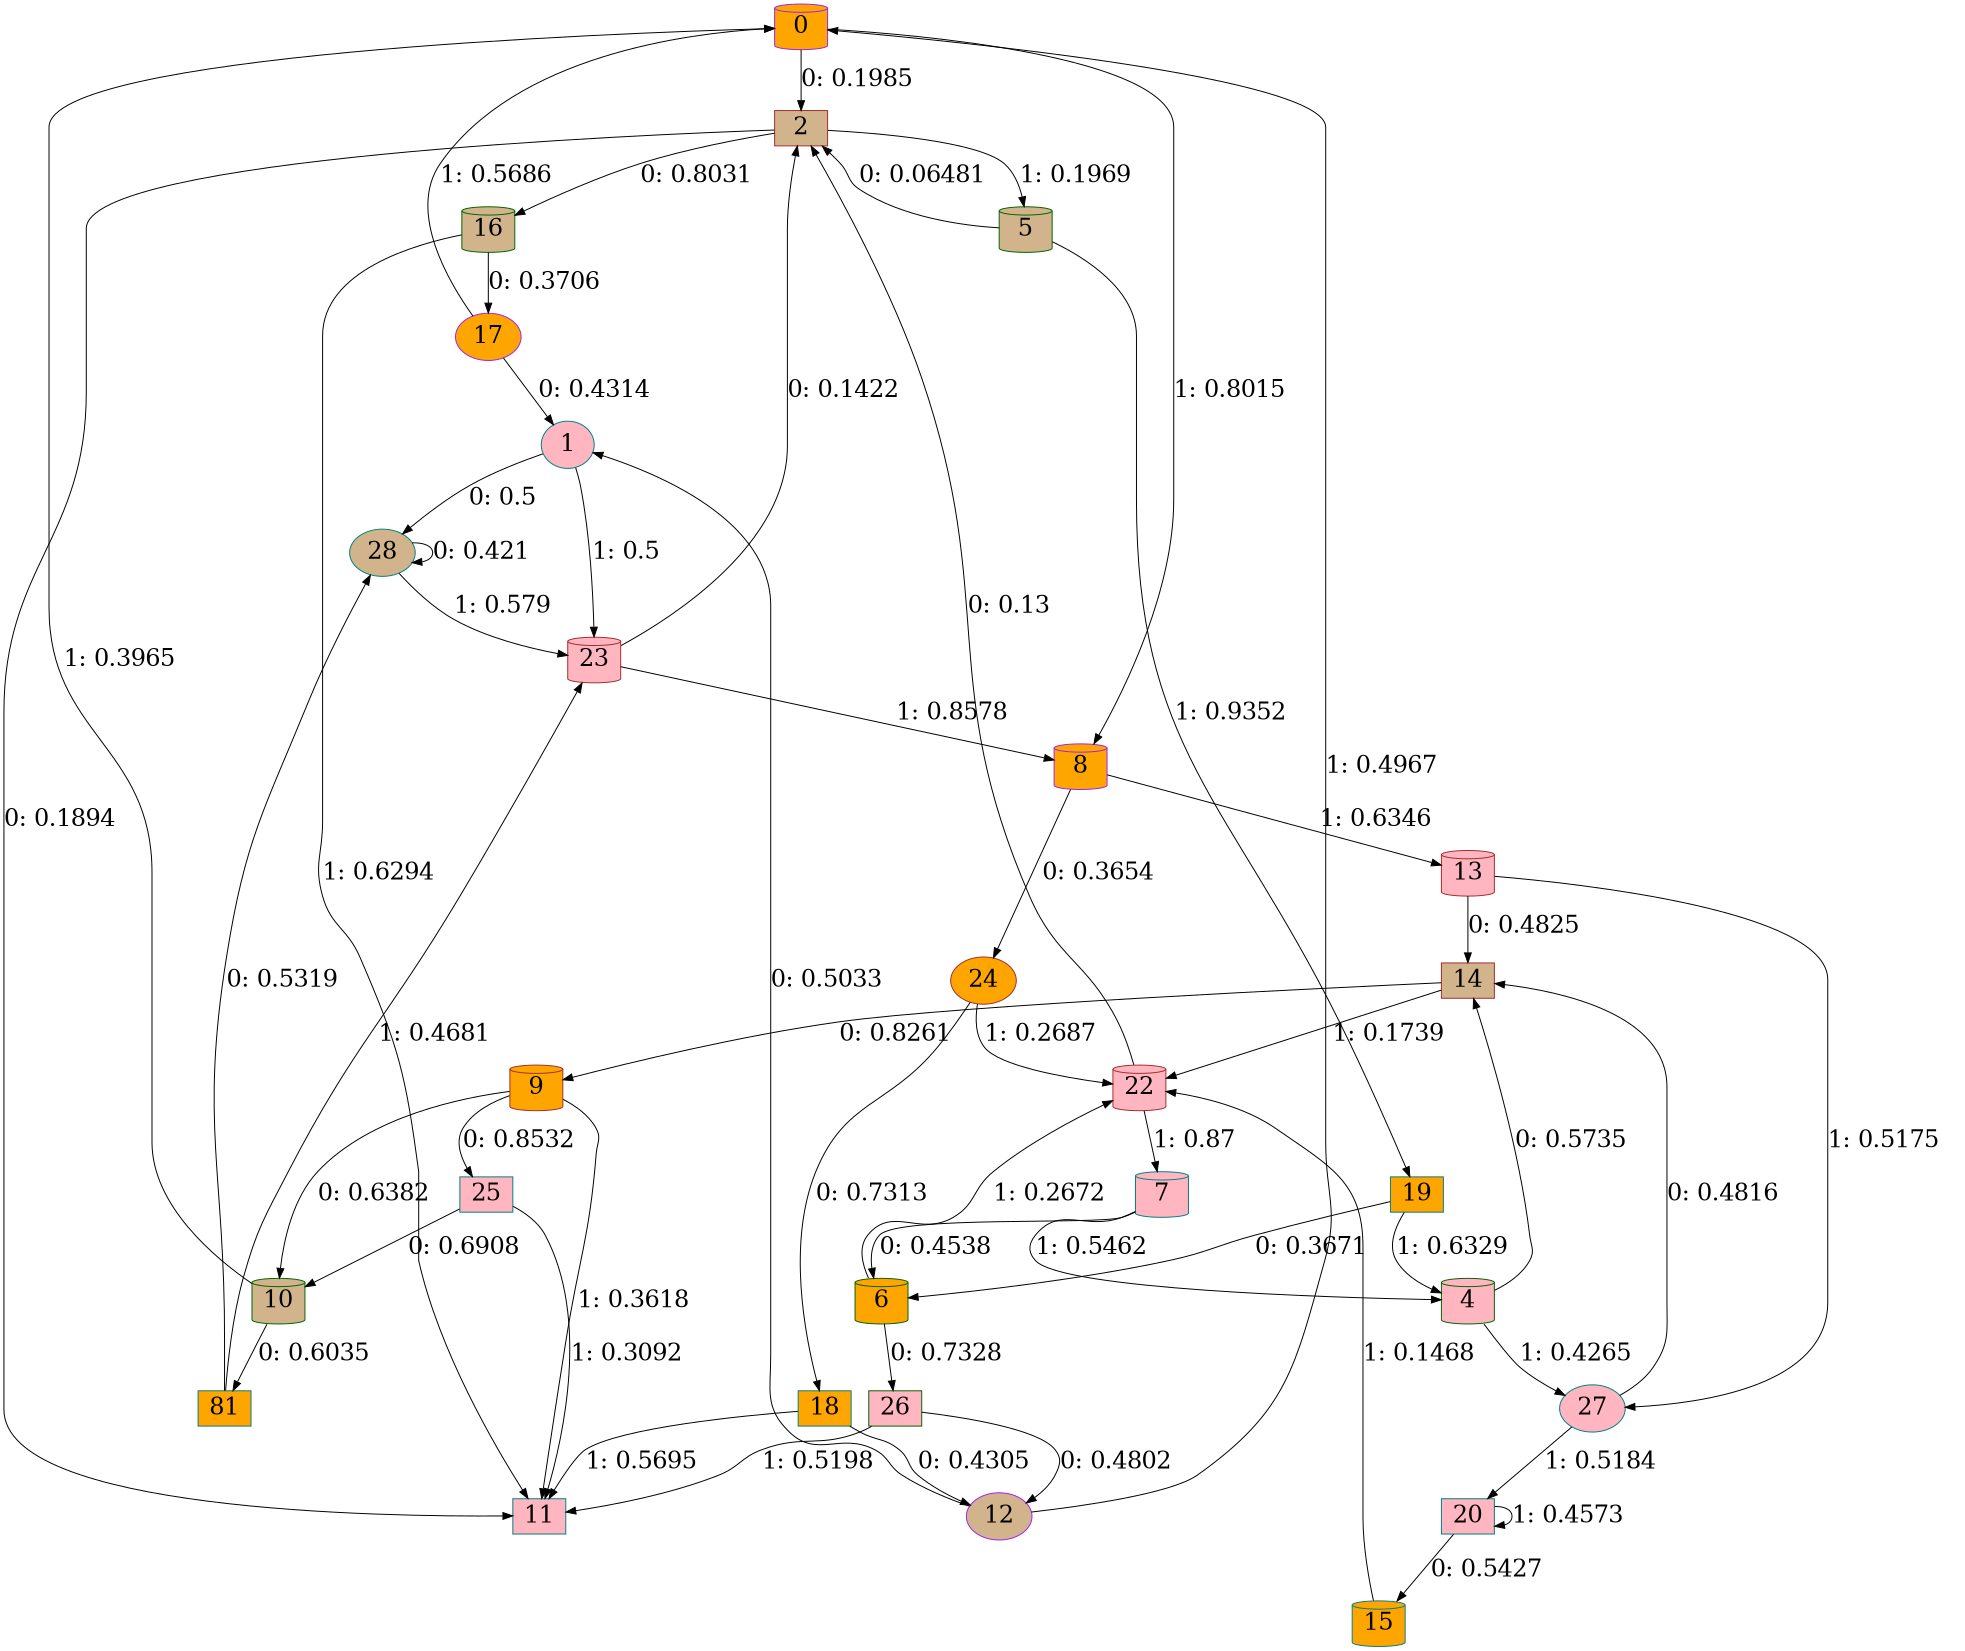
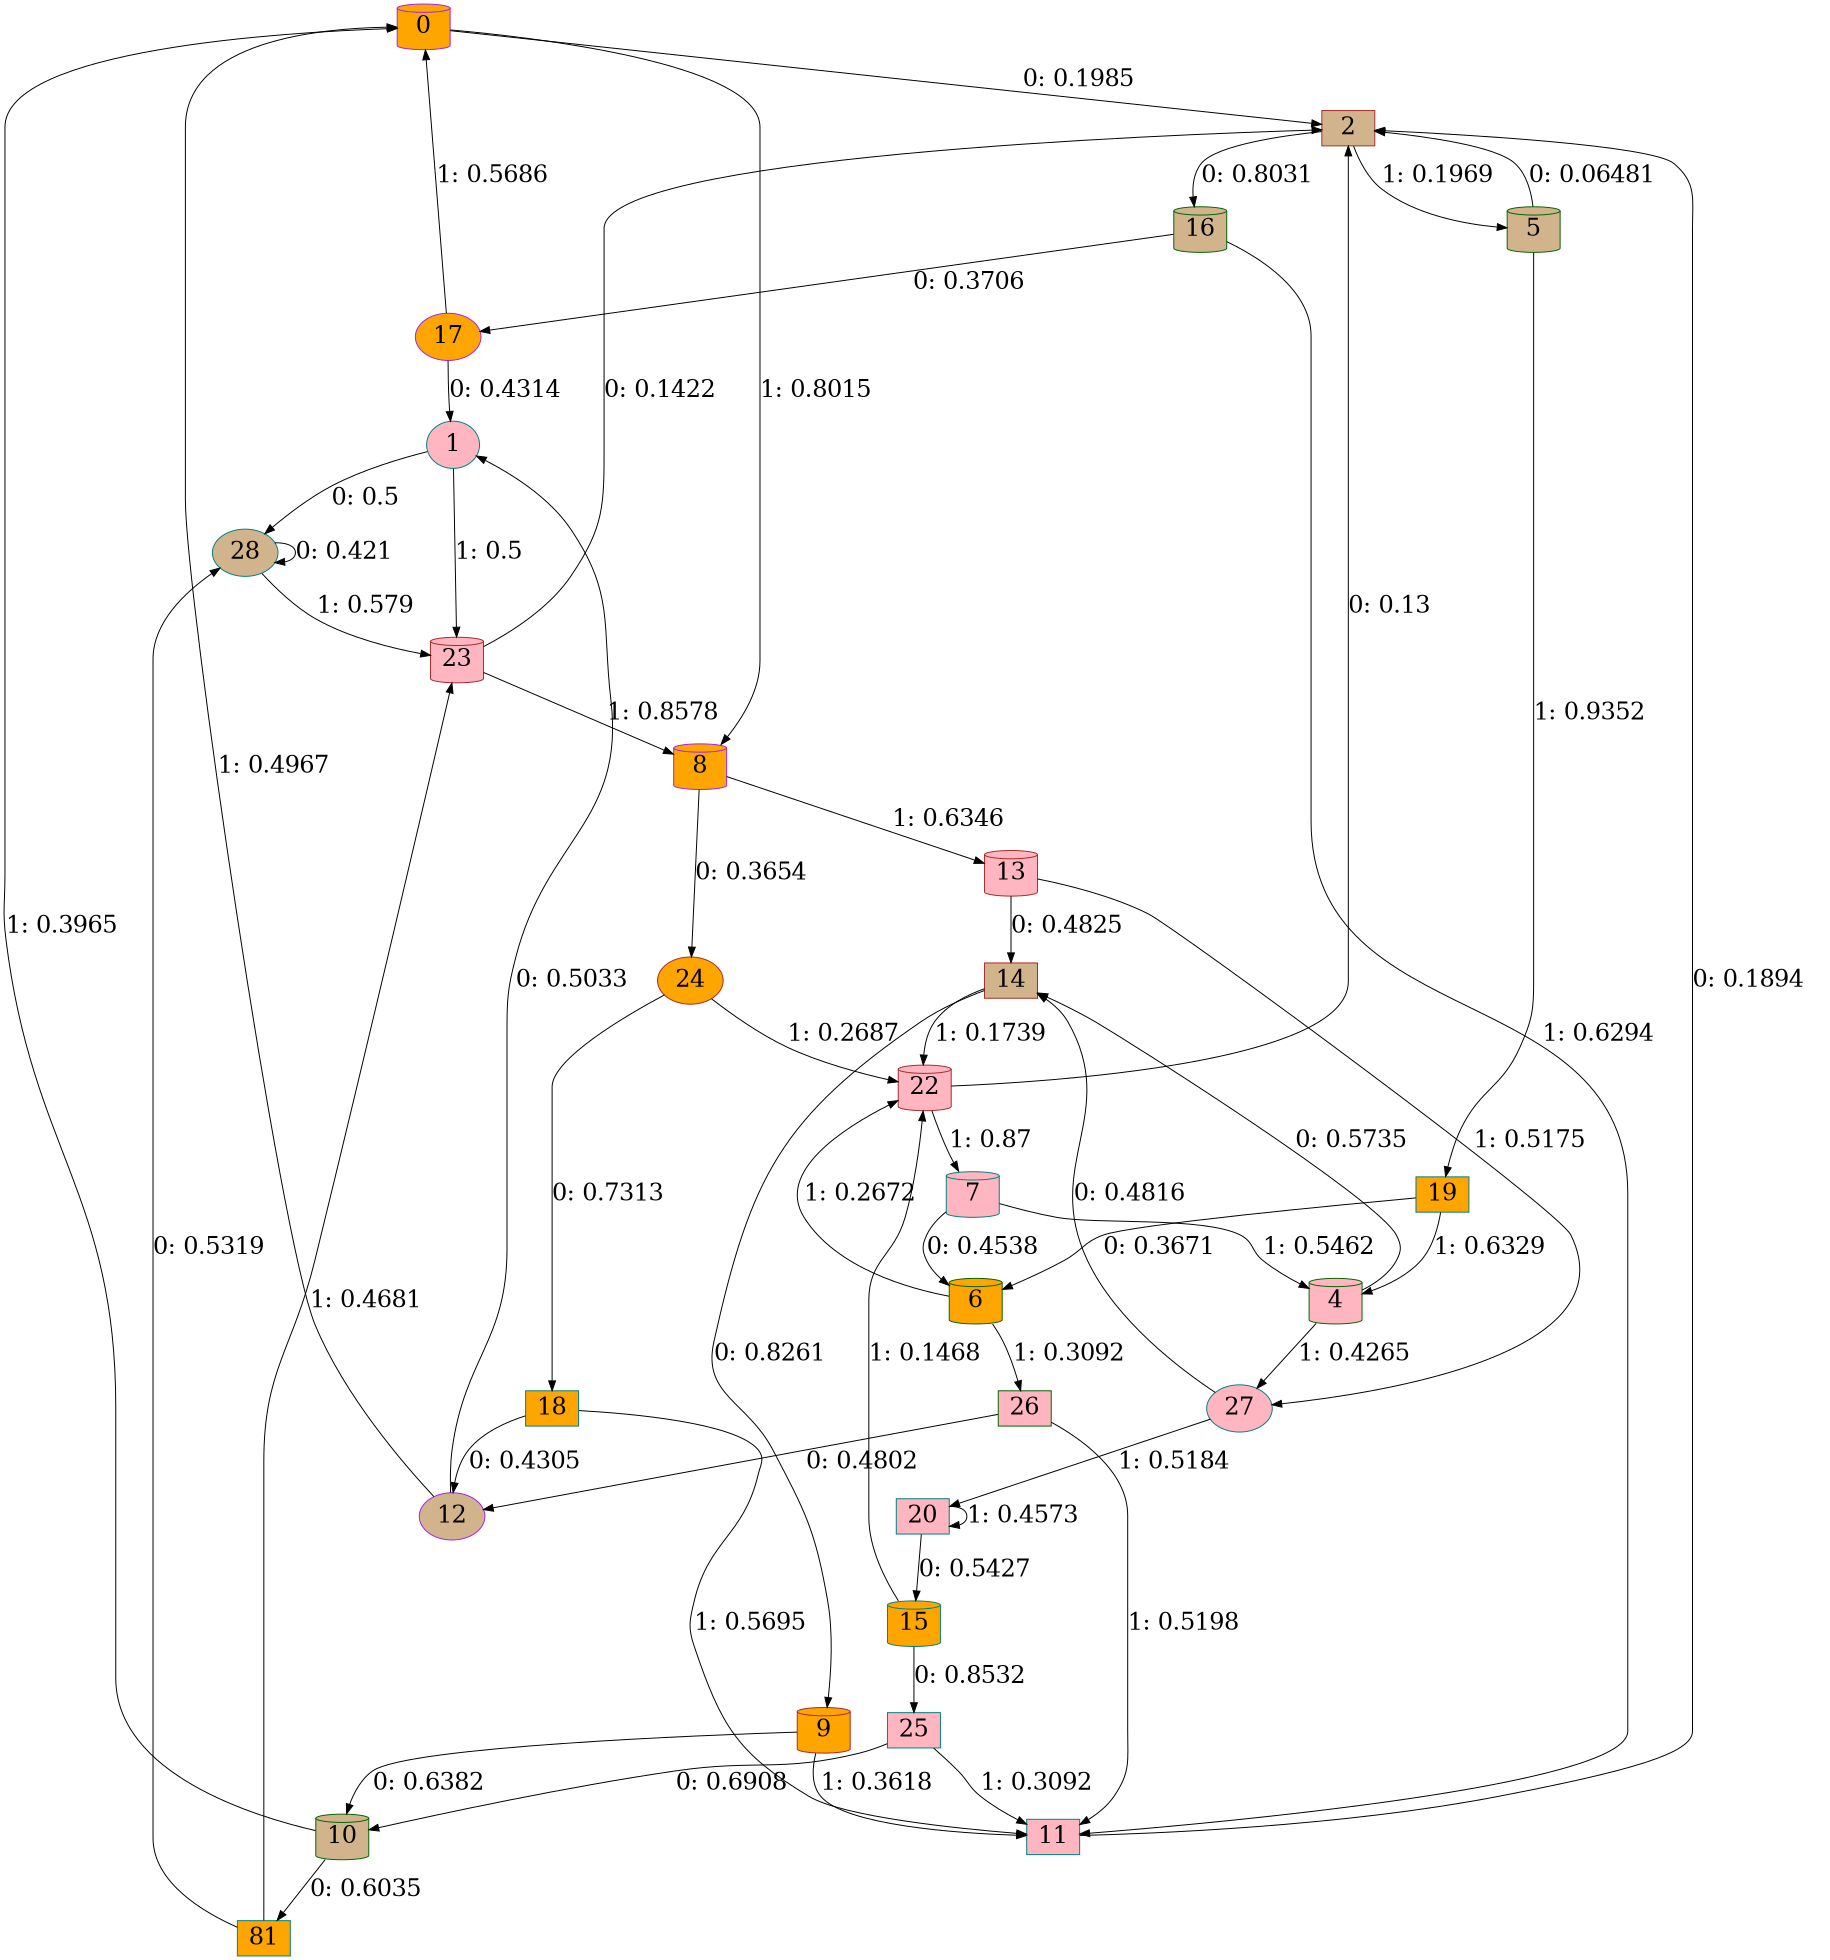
(4, 726) -> (1693, 1114)
(468, 1122) -> (914, 1675)
(957, 1354) -> (1080, 1354)
